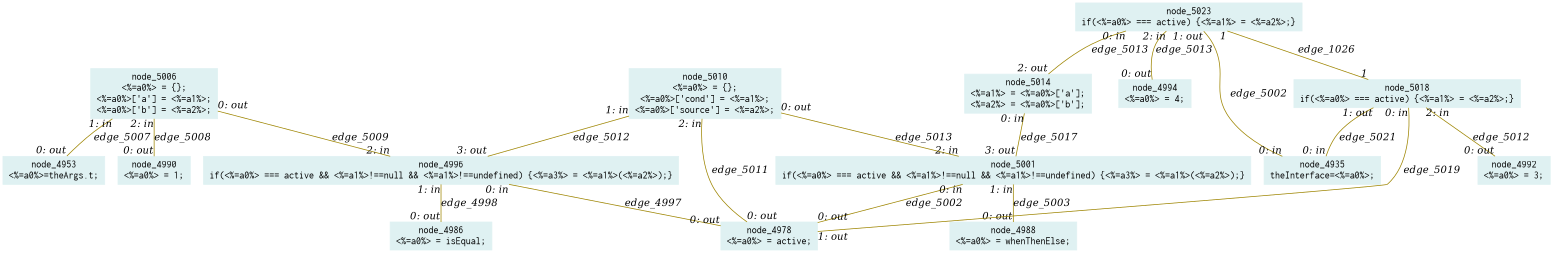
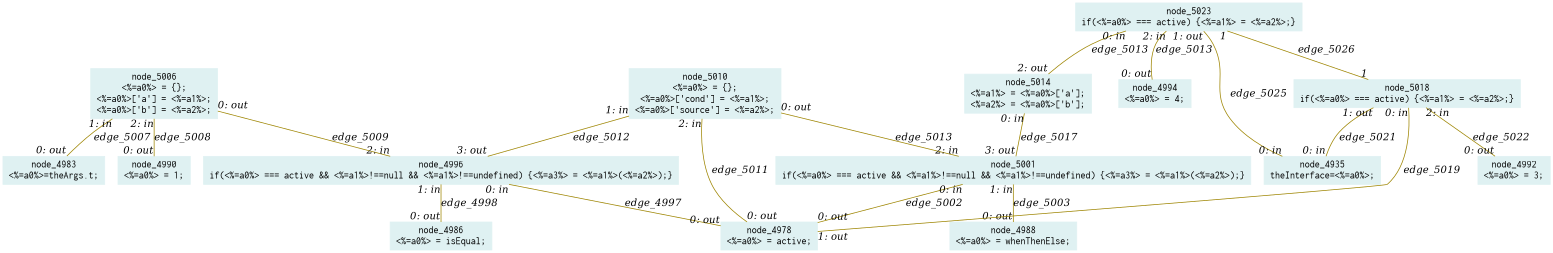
(1327, 50) -> (1327, 50)
(1259, 94) -> (1259, 94)
(1502, 138) -> (1502, 138)
(54, 170) -> (54, 170)
